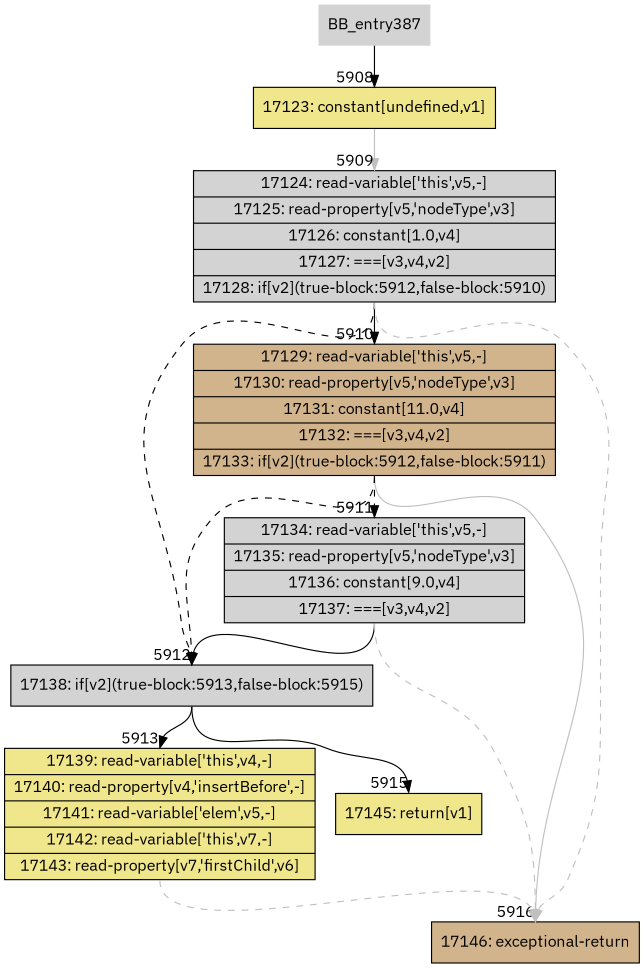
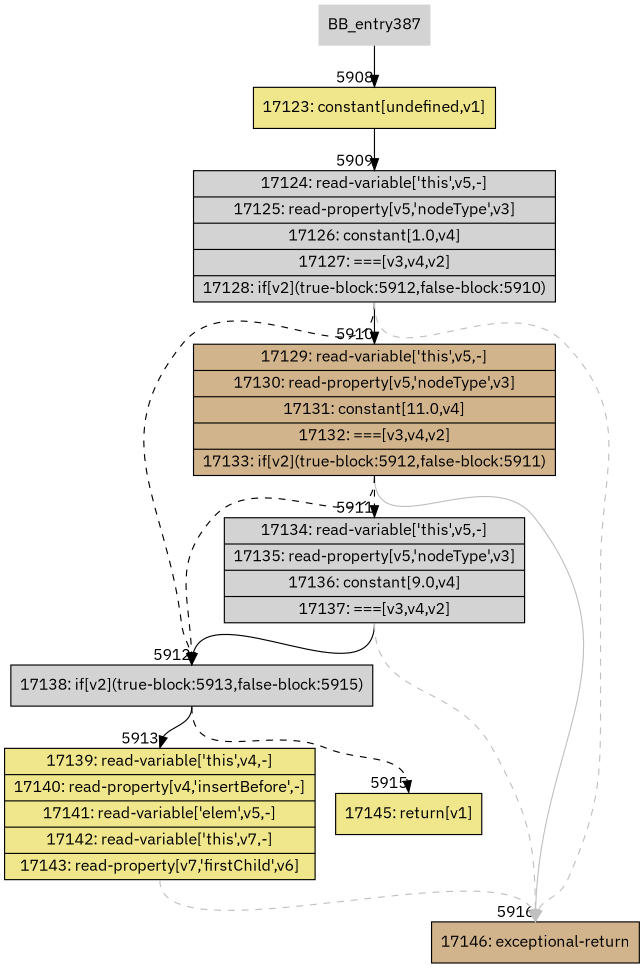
(374, 144) -> (374, 144)
(295, 741) -> (295, 741)
